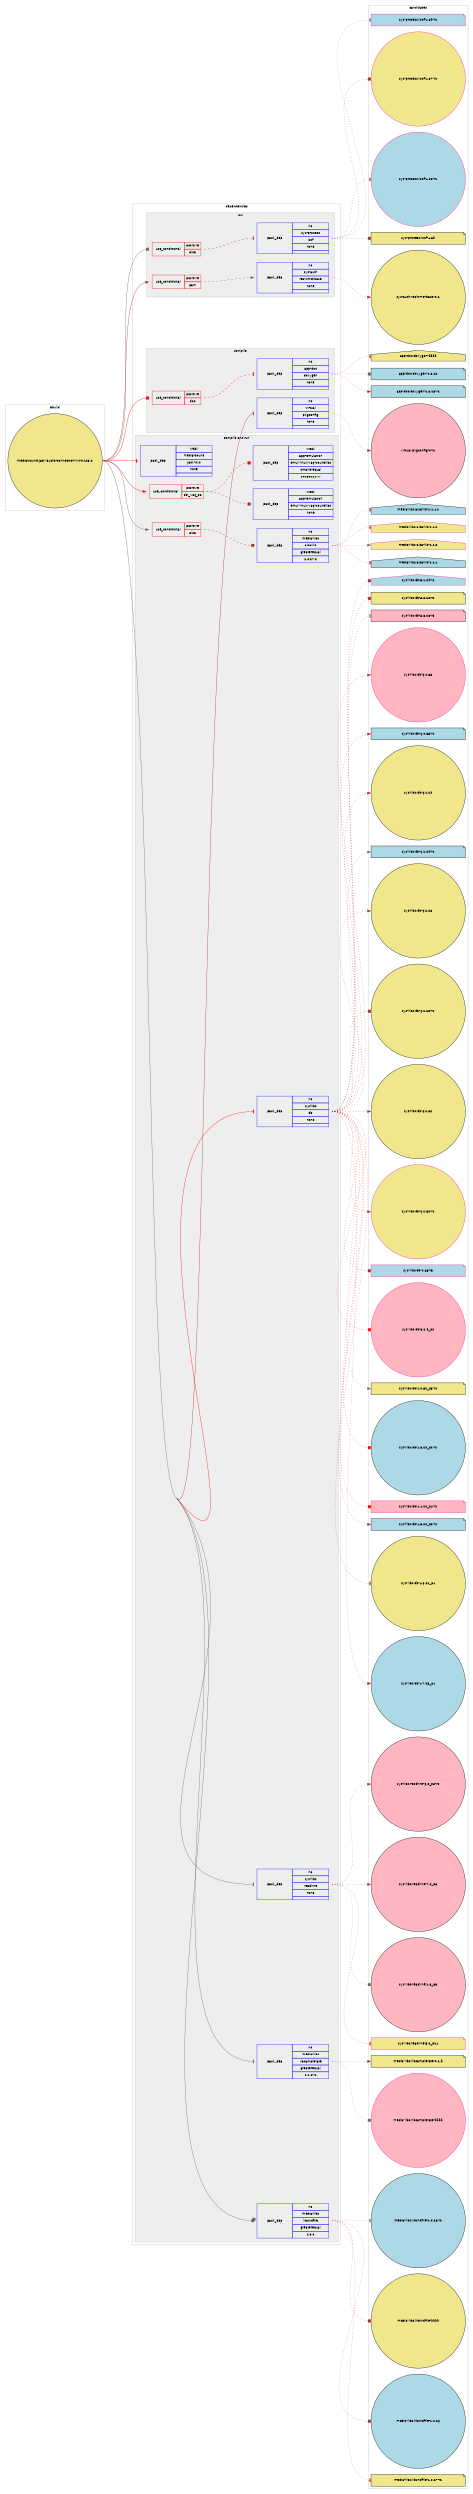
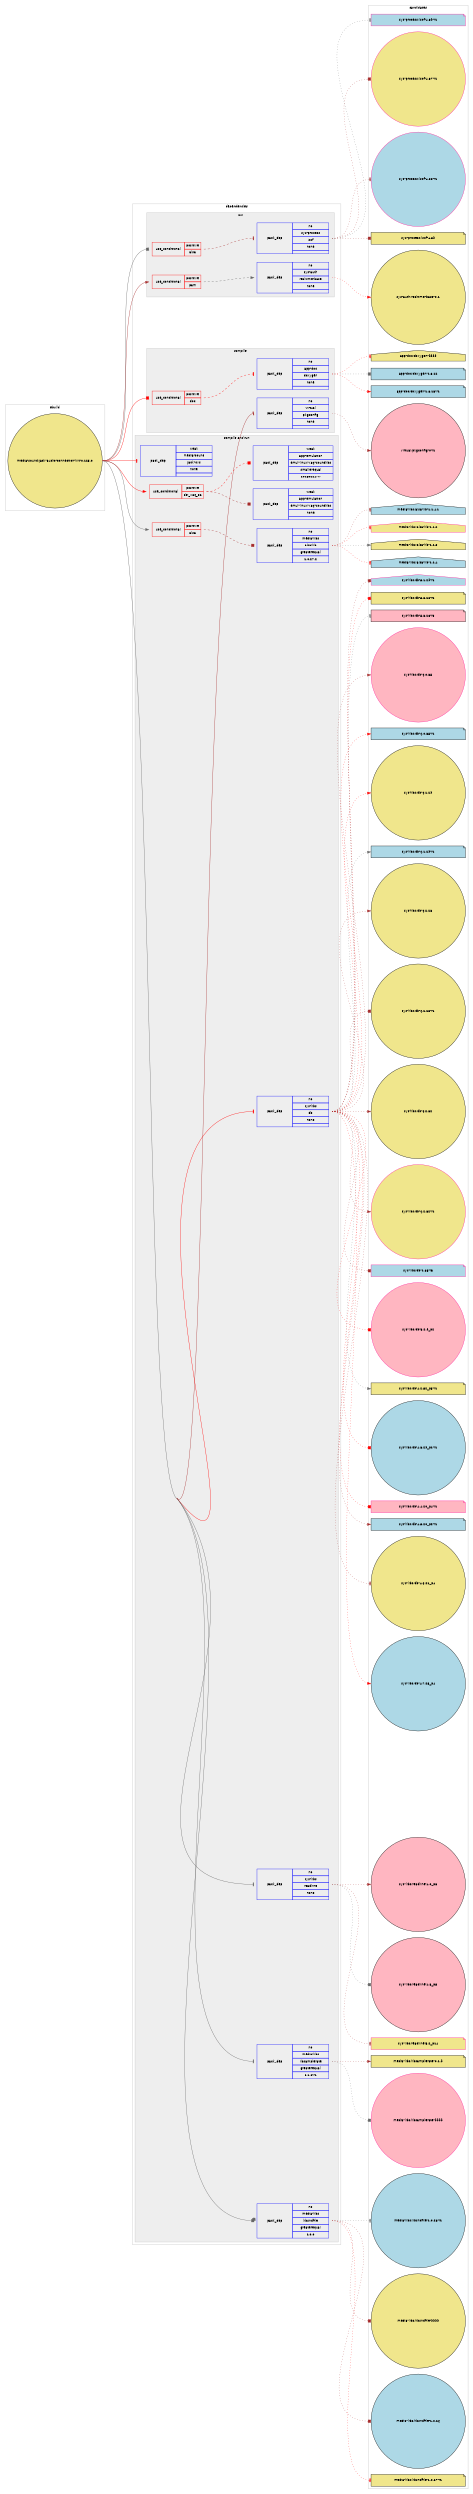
(418, 545) -> (418, 545)
(418, 1784) -> none
(418, 1884) -> (418, 1884)
